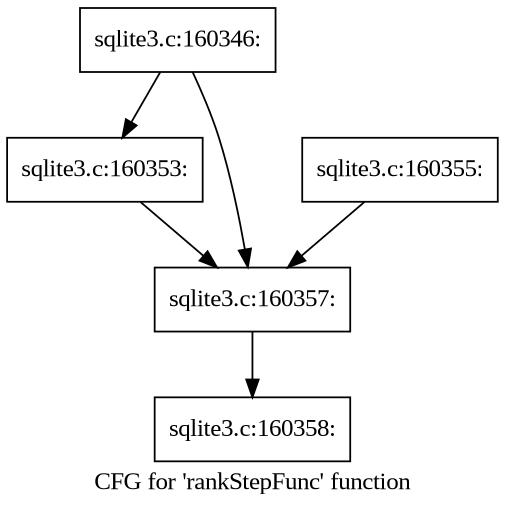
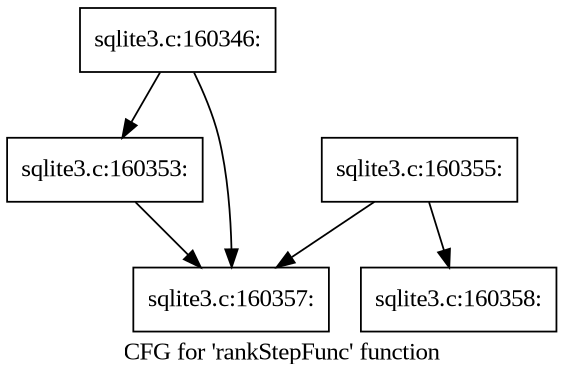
(252, 356) -> (436, 226)
